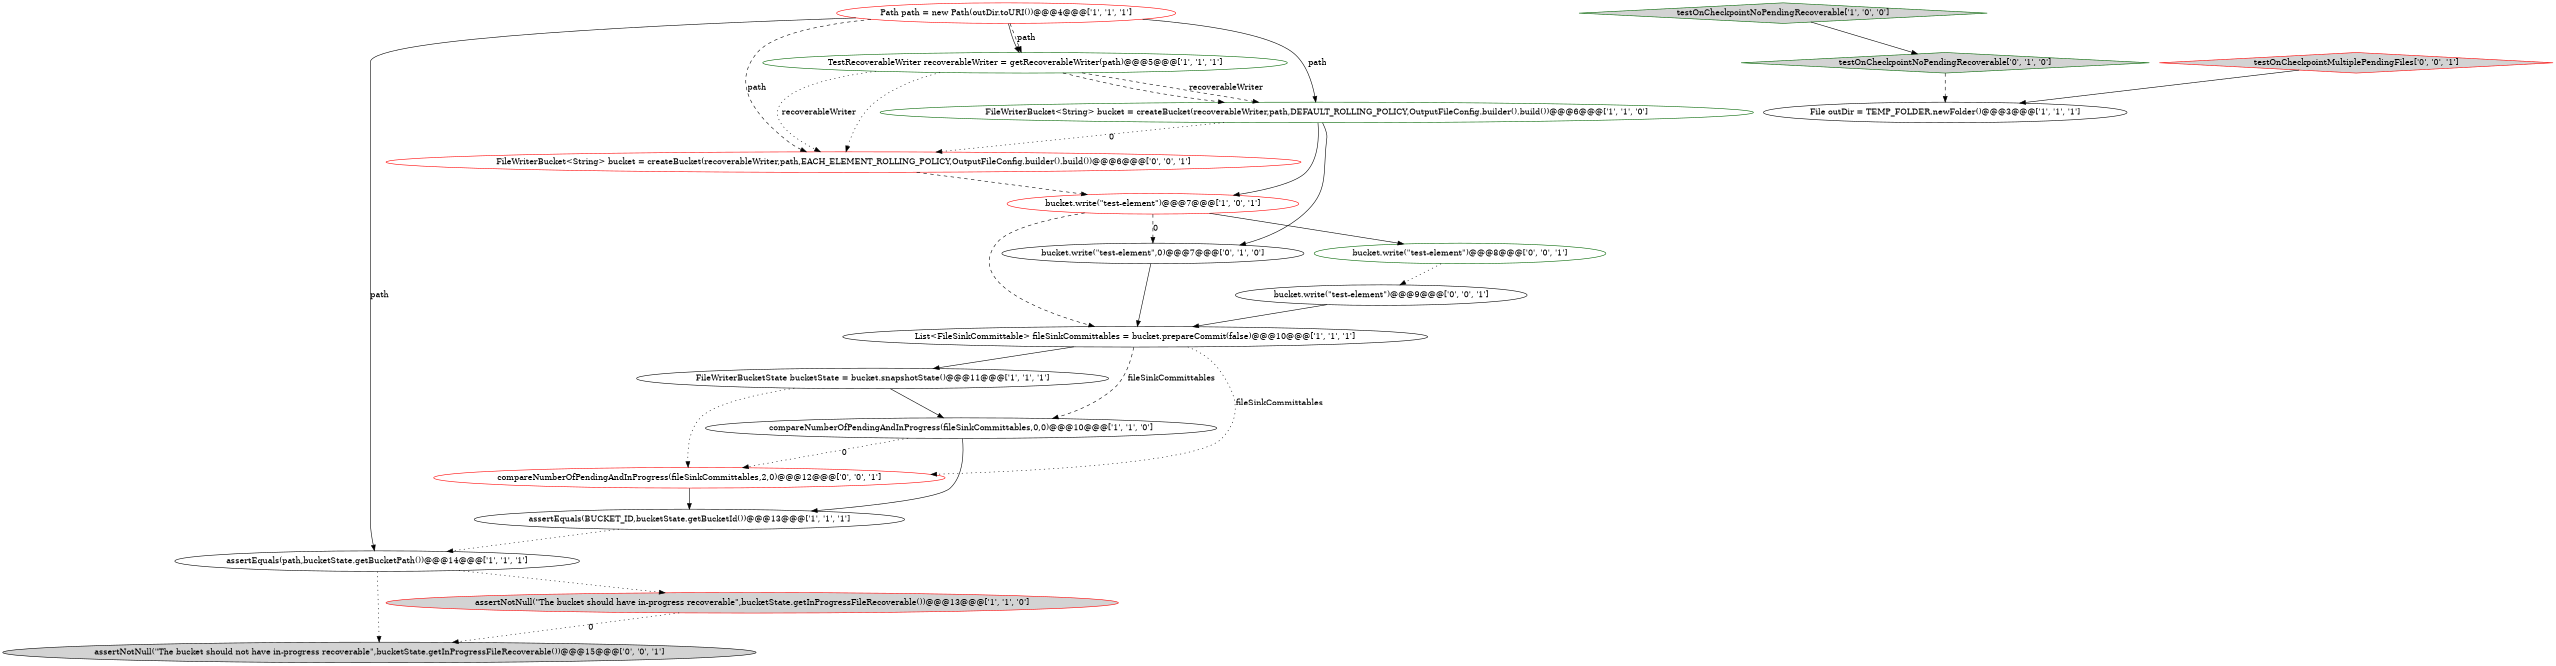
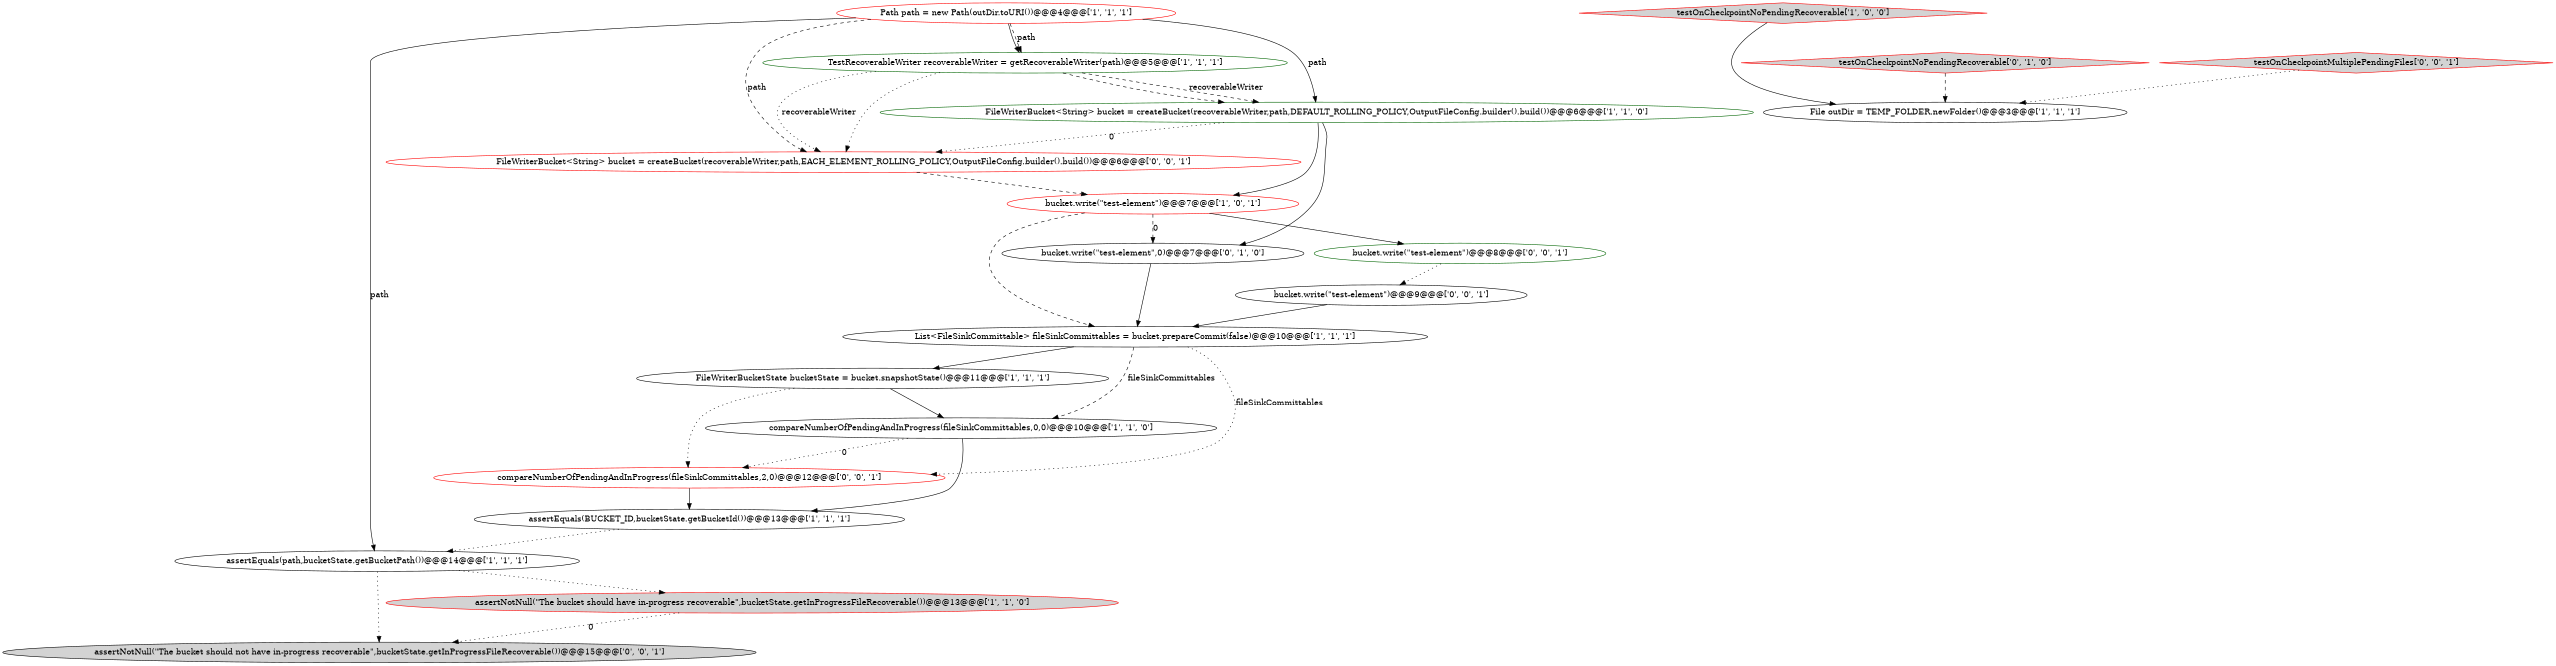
(1783, 13) -> (1783, 13)
(1861, 37) -> (1749, 83)
(1945, 63) -> (1945, 63)
(2162, 86) -> (2162, 86)
